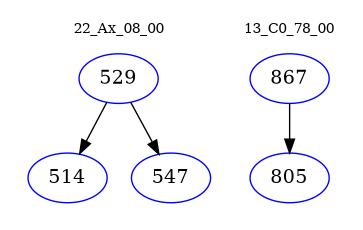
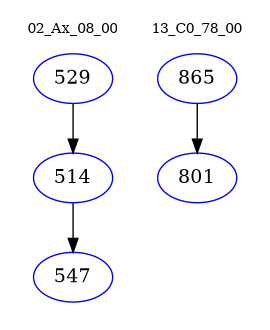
(119, 30) -> (73, 30)
(290, 79) -> (197, 79)
(141, 122) -> (73, 221)
(290, 178) -> (197, 178)
